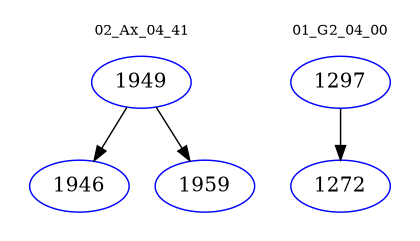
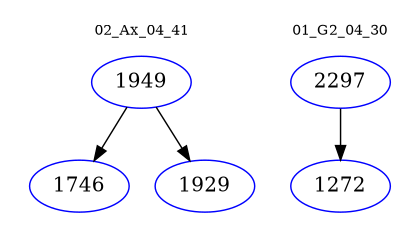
(341, 31) -> (341, 31)
(341, 82) -> (341, 82)
(79, 186) -> (79, 186)
(205, 186) -> (205, 186)
